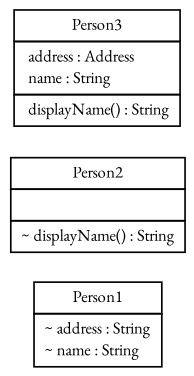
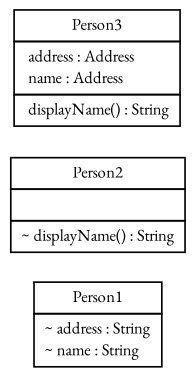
(68, 78) -> (74, 78)
